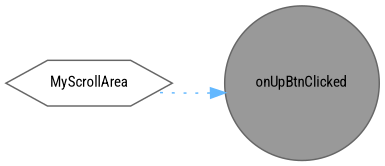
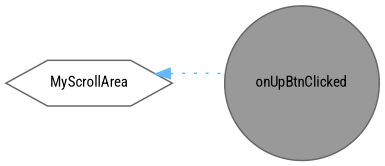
(183, 93) -> (198, 73)
